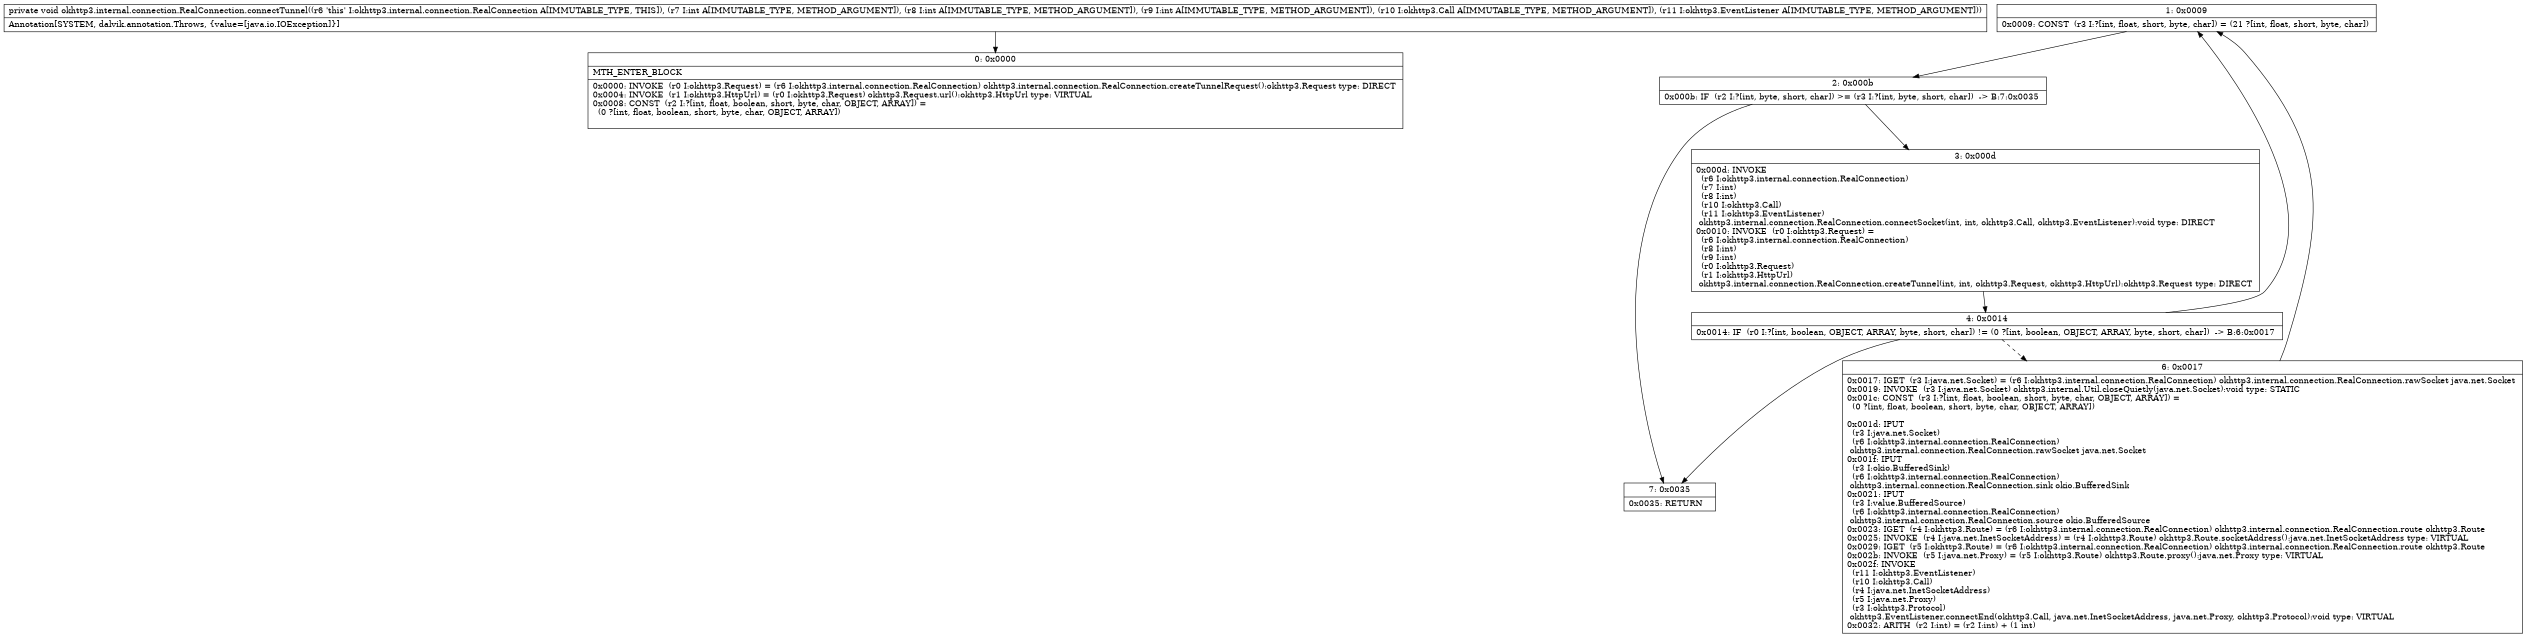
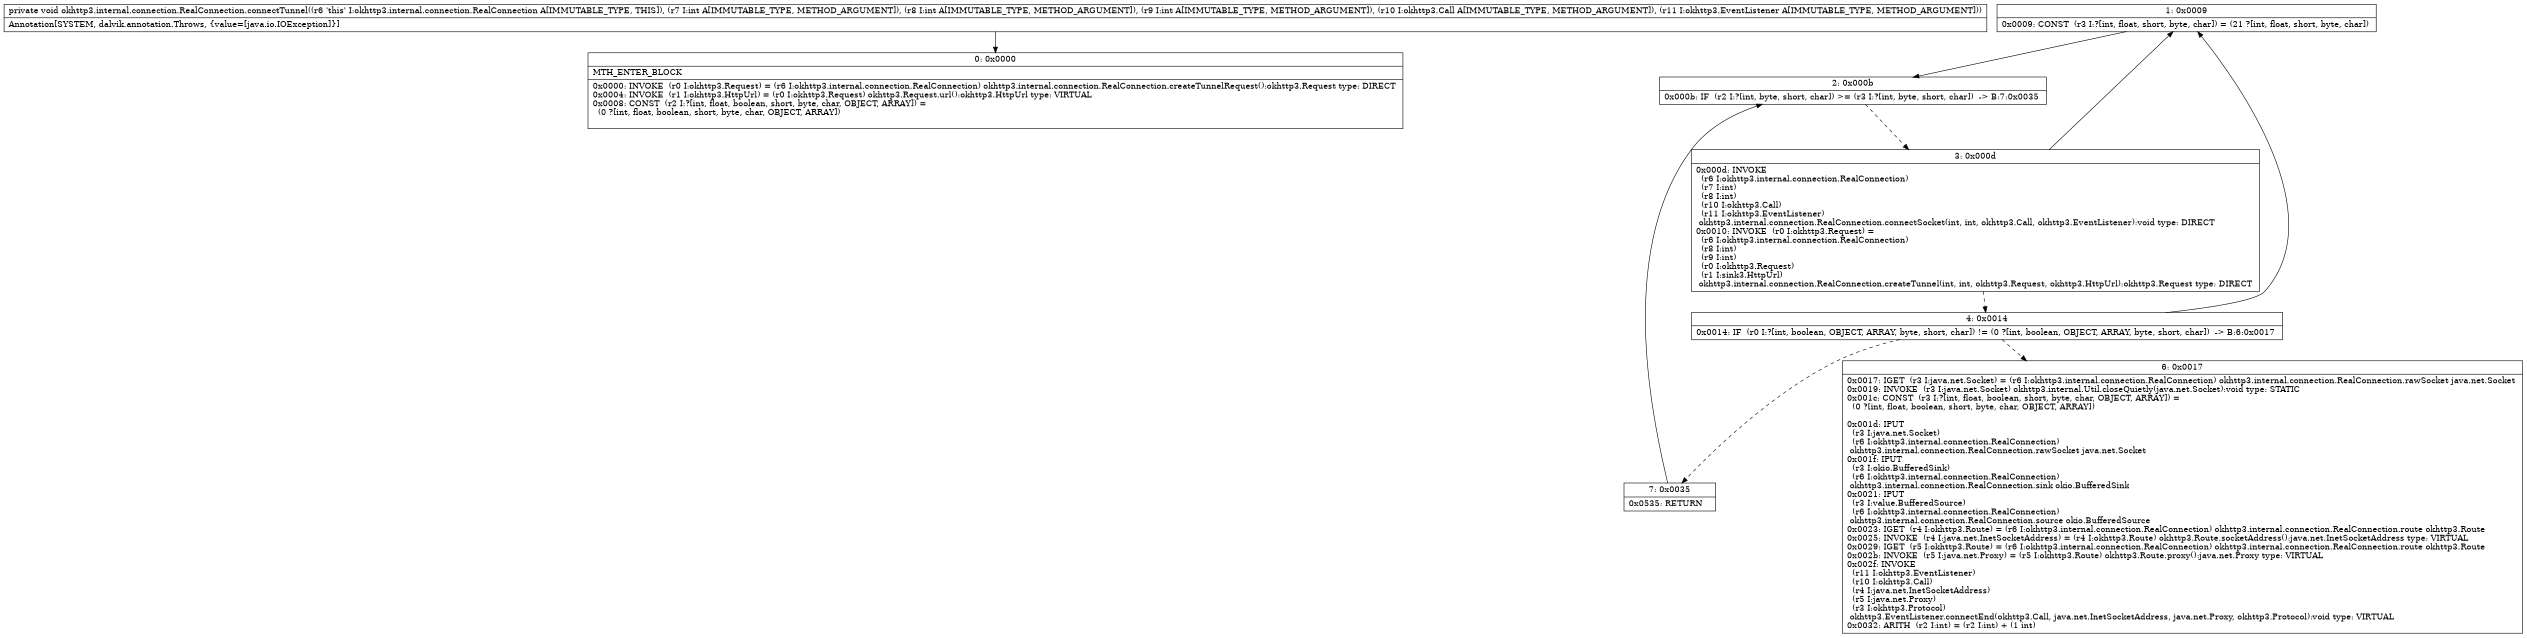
(1885, 125) -> (1885, 125)
(2312, 185) -> (2109, 93)
(1639, 268) -> (1648, 273)
(1744, 275) -> (1740, 275)
(1984, 299) -> (1984, 299)
(1783, 394) -> (1783, 394)
(1670, 504) -> (1670, 504)
